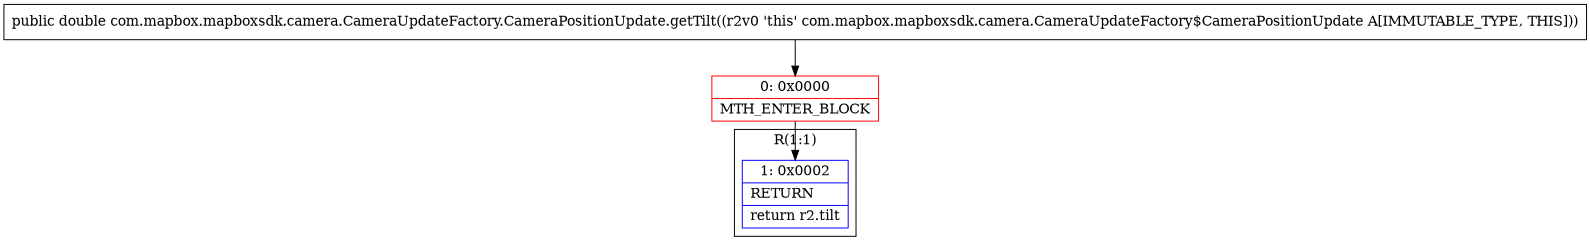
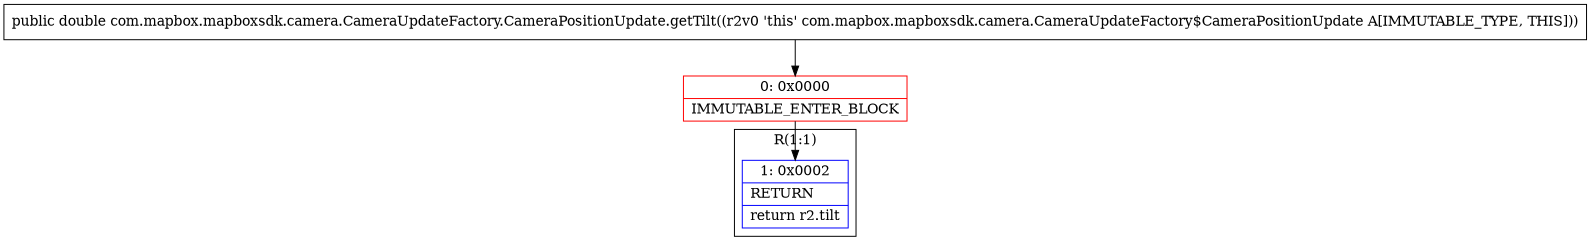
(795, 109) -> (795, 109)
